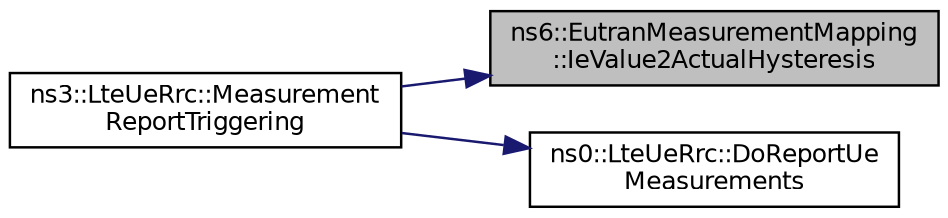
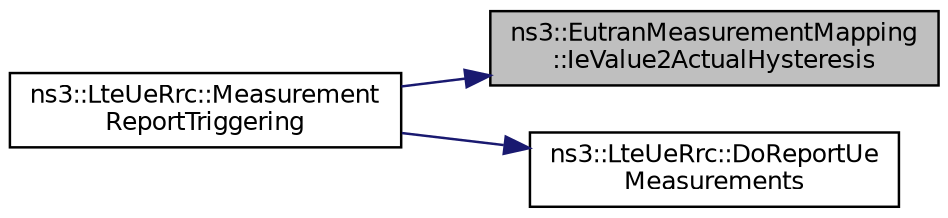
(714, 48) -> (714, 48)
(714, 170) -> (714, 170)
